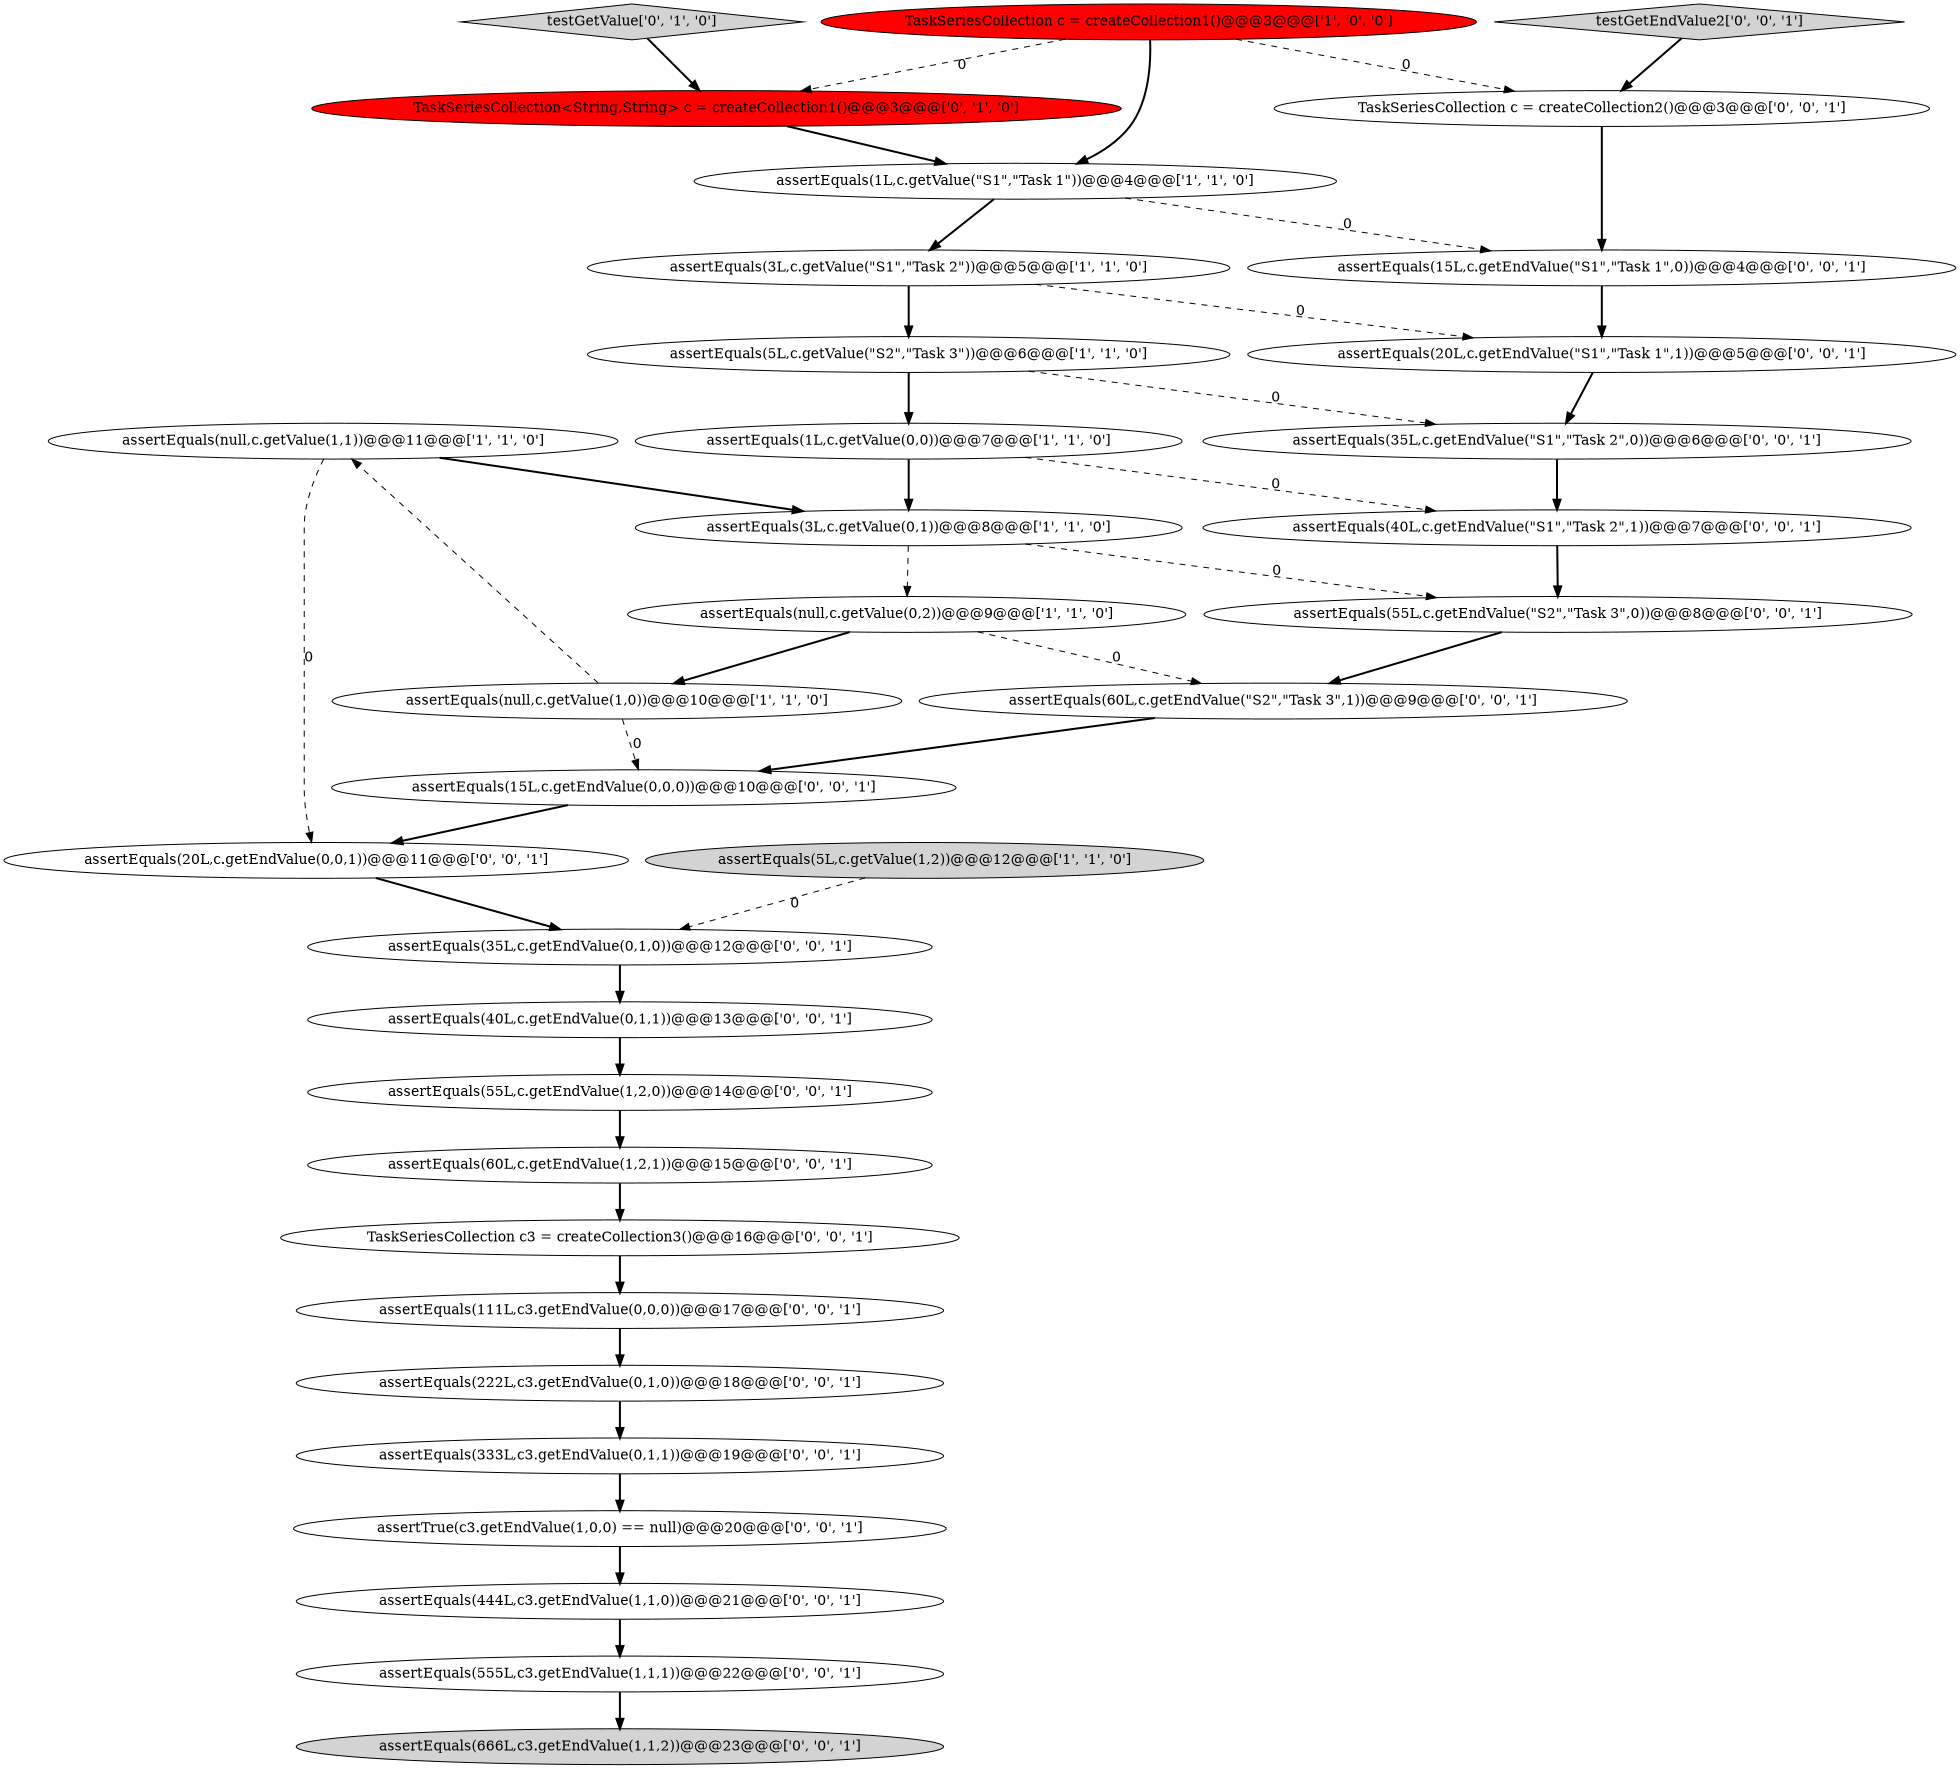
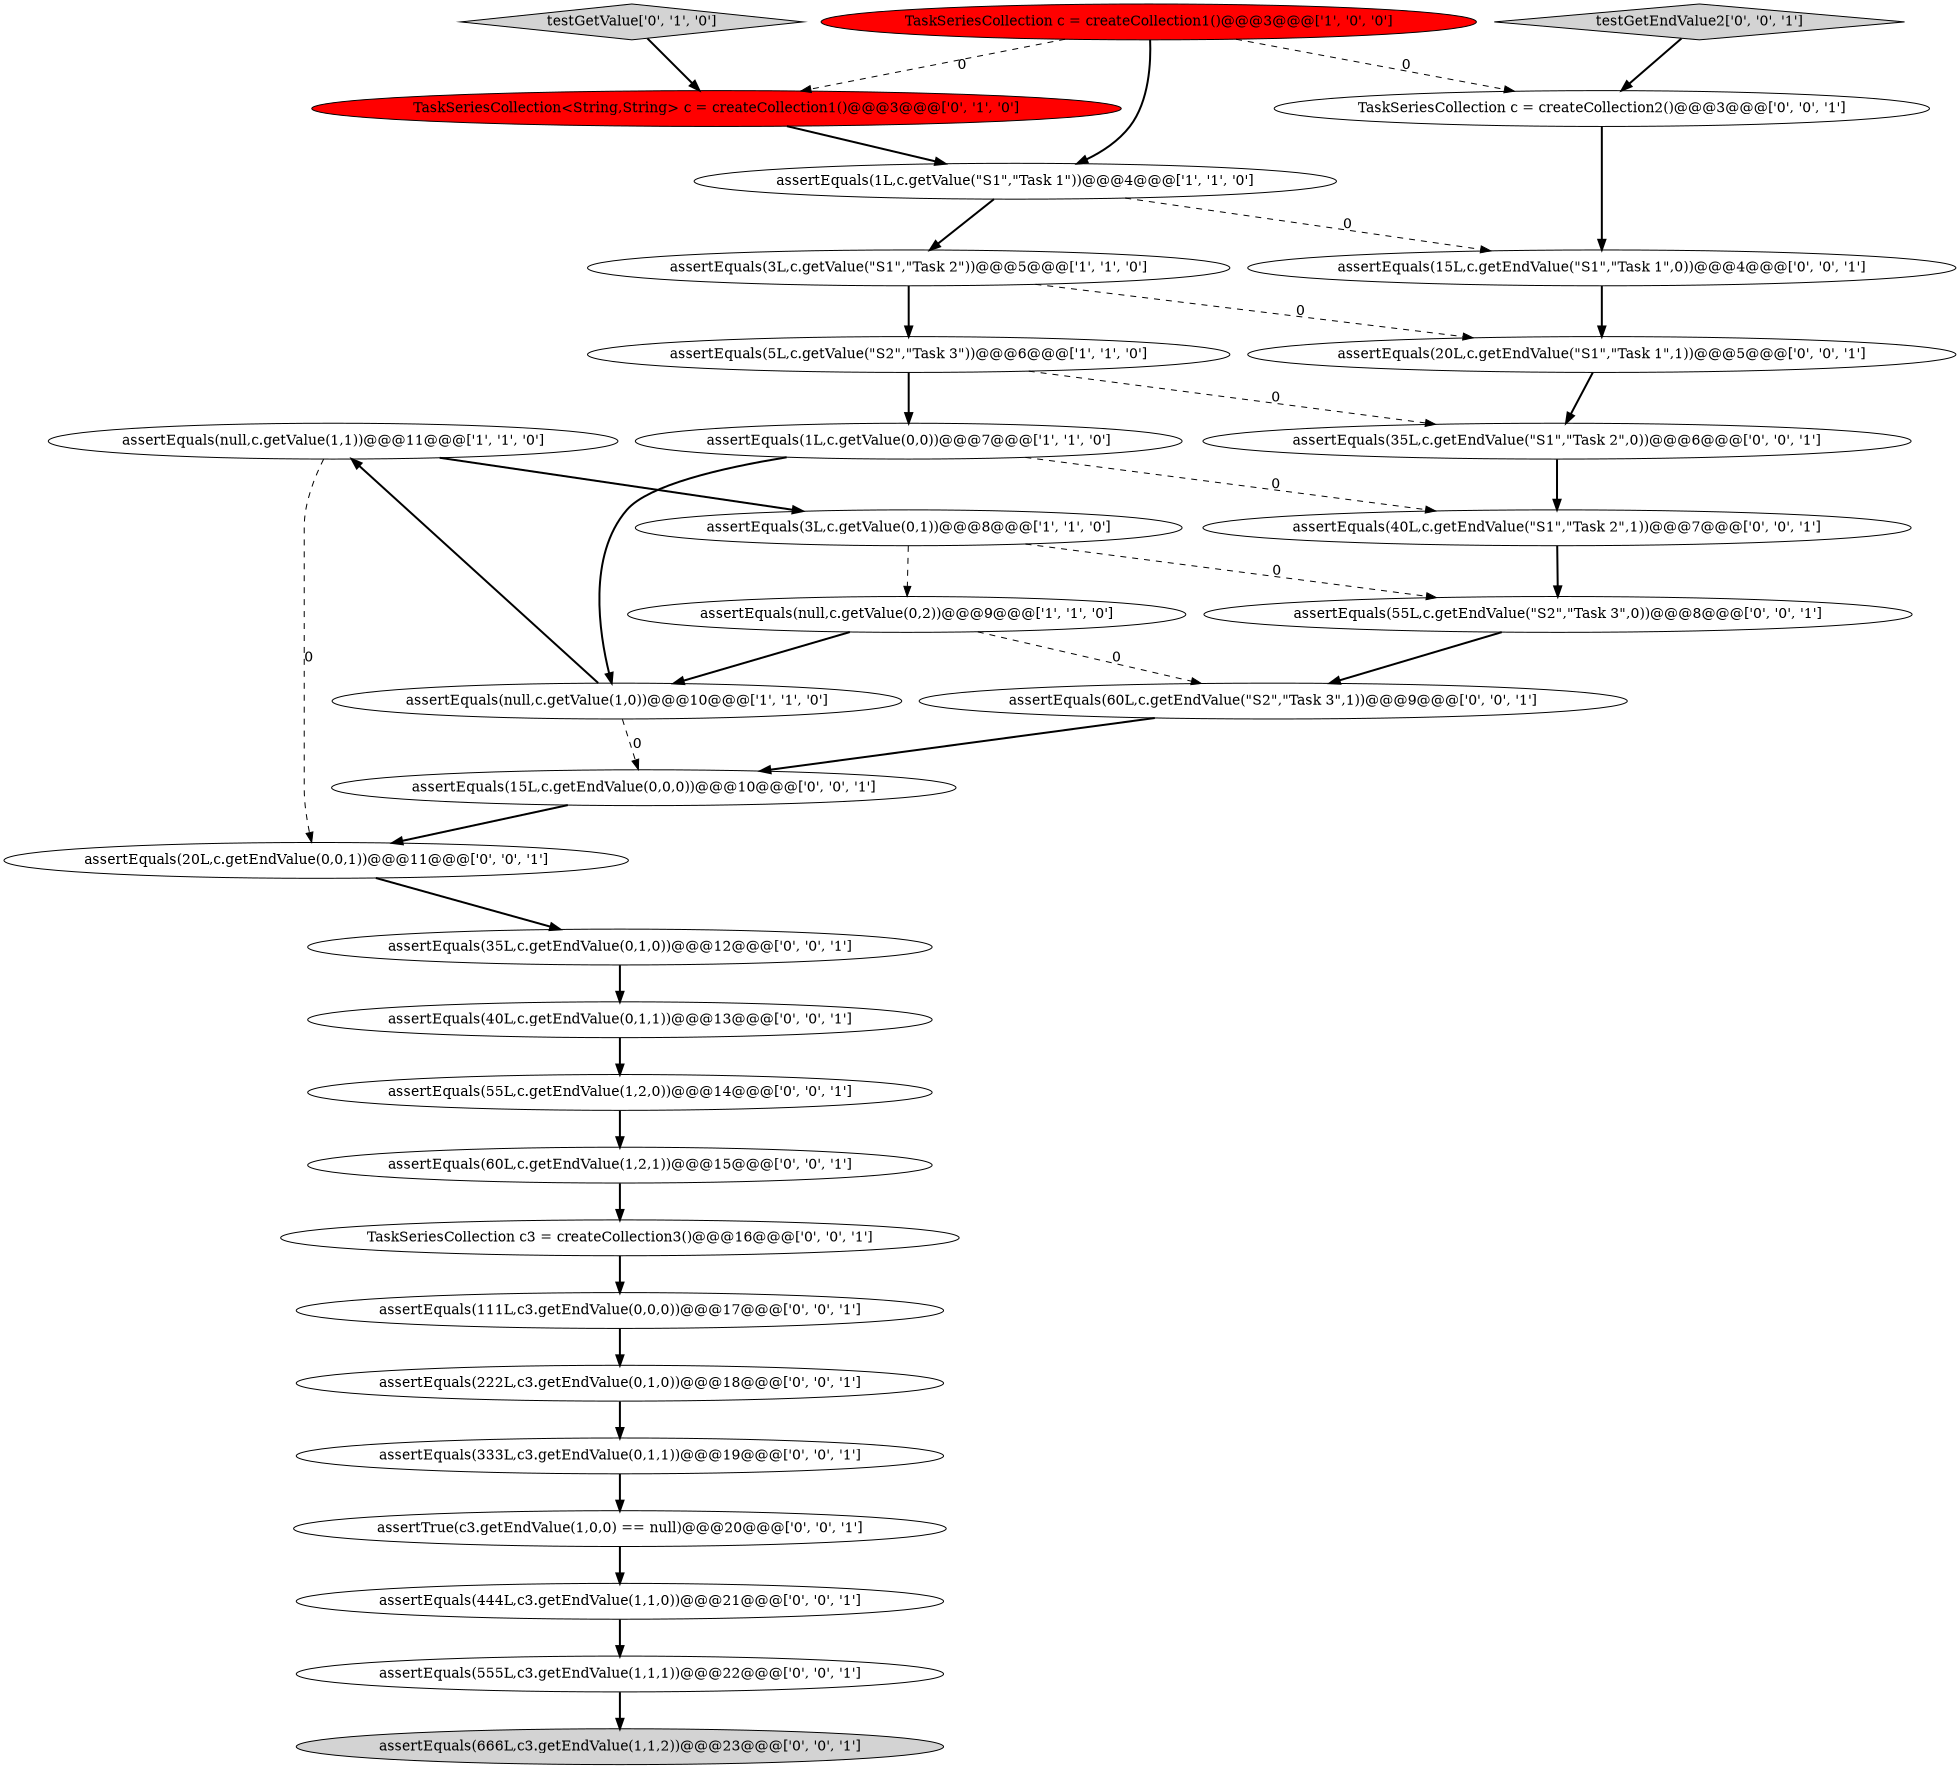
(909, 479) -> (627, 510)
(479, 574) -> (479, 574)
(925, 860) -> none
